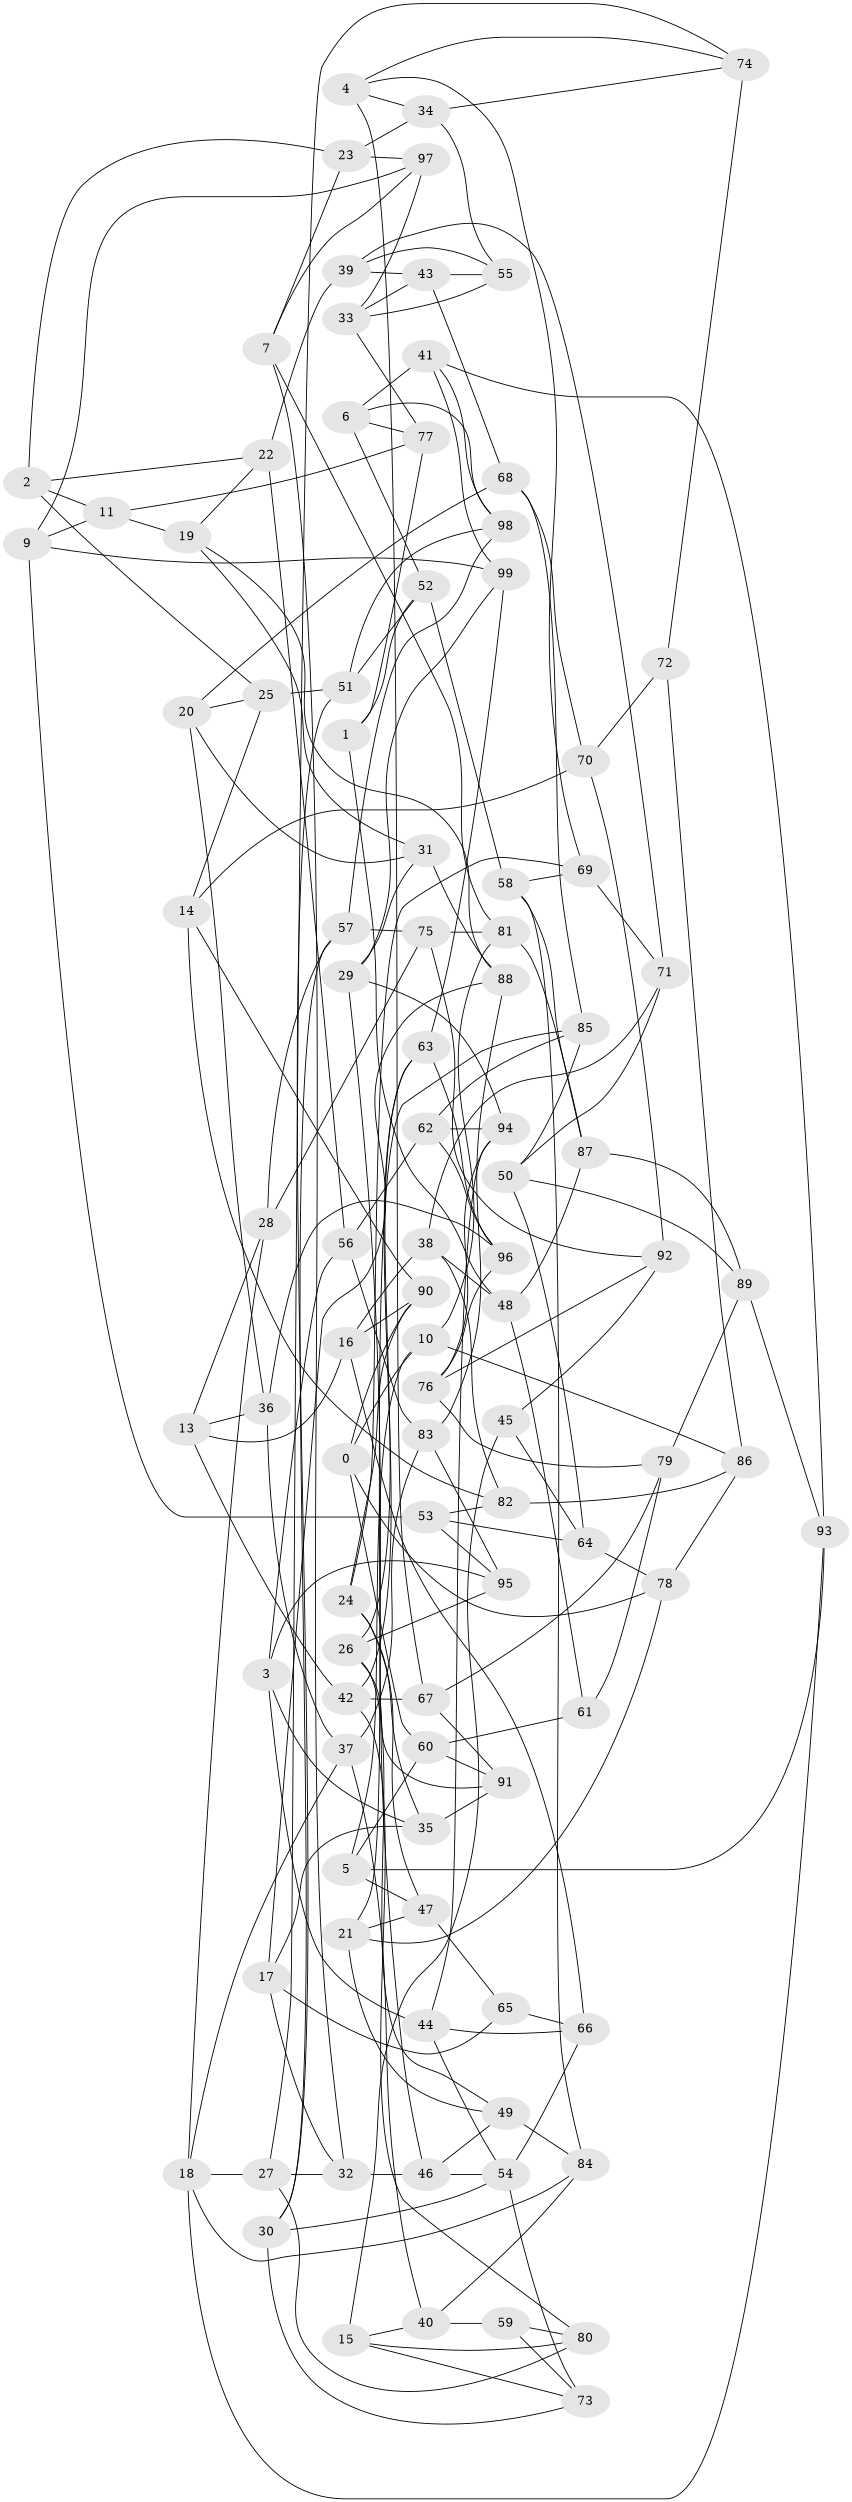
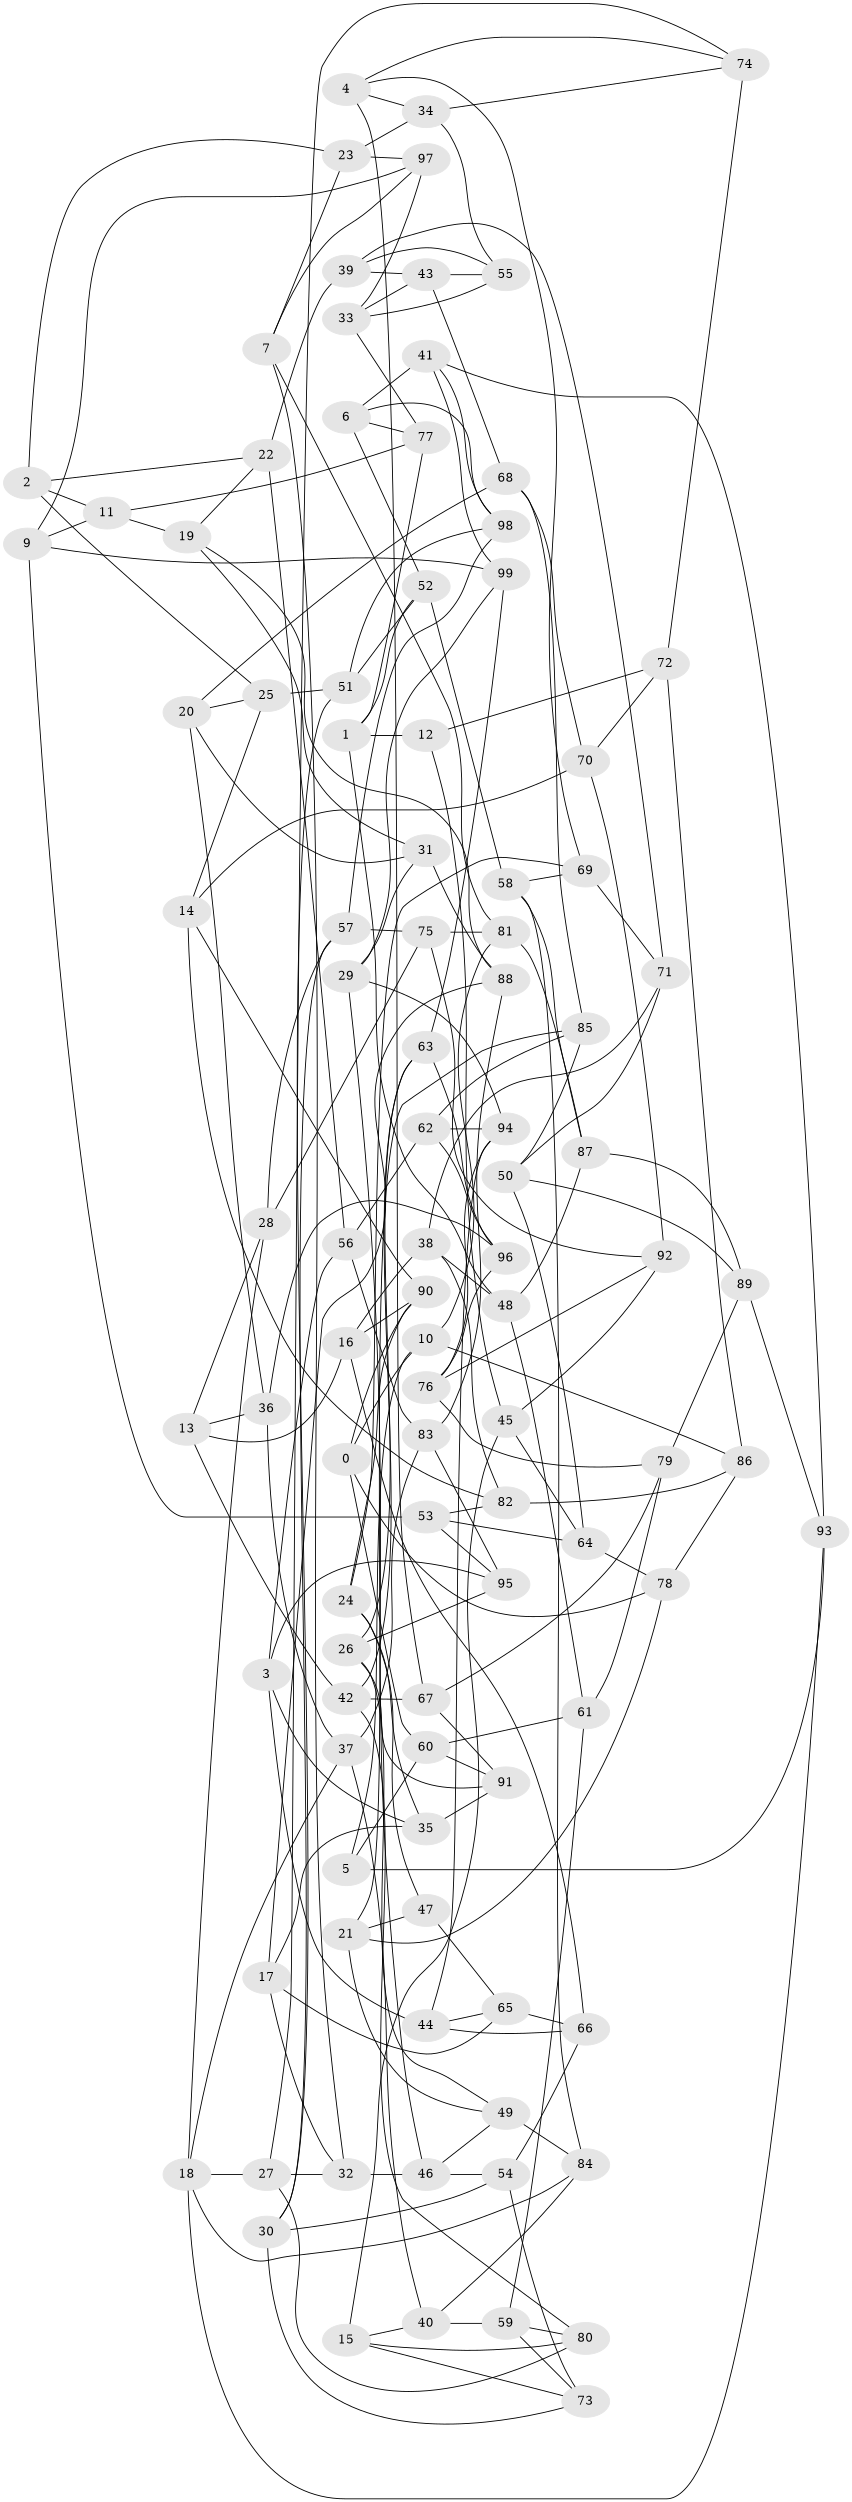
none -> (426, 735)
(395, 1894) -> none
none -> (550, 2048)
(463, 2101) -> (466, 2017)
